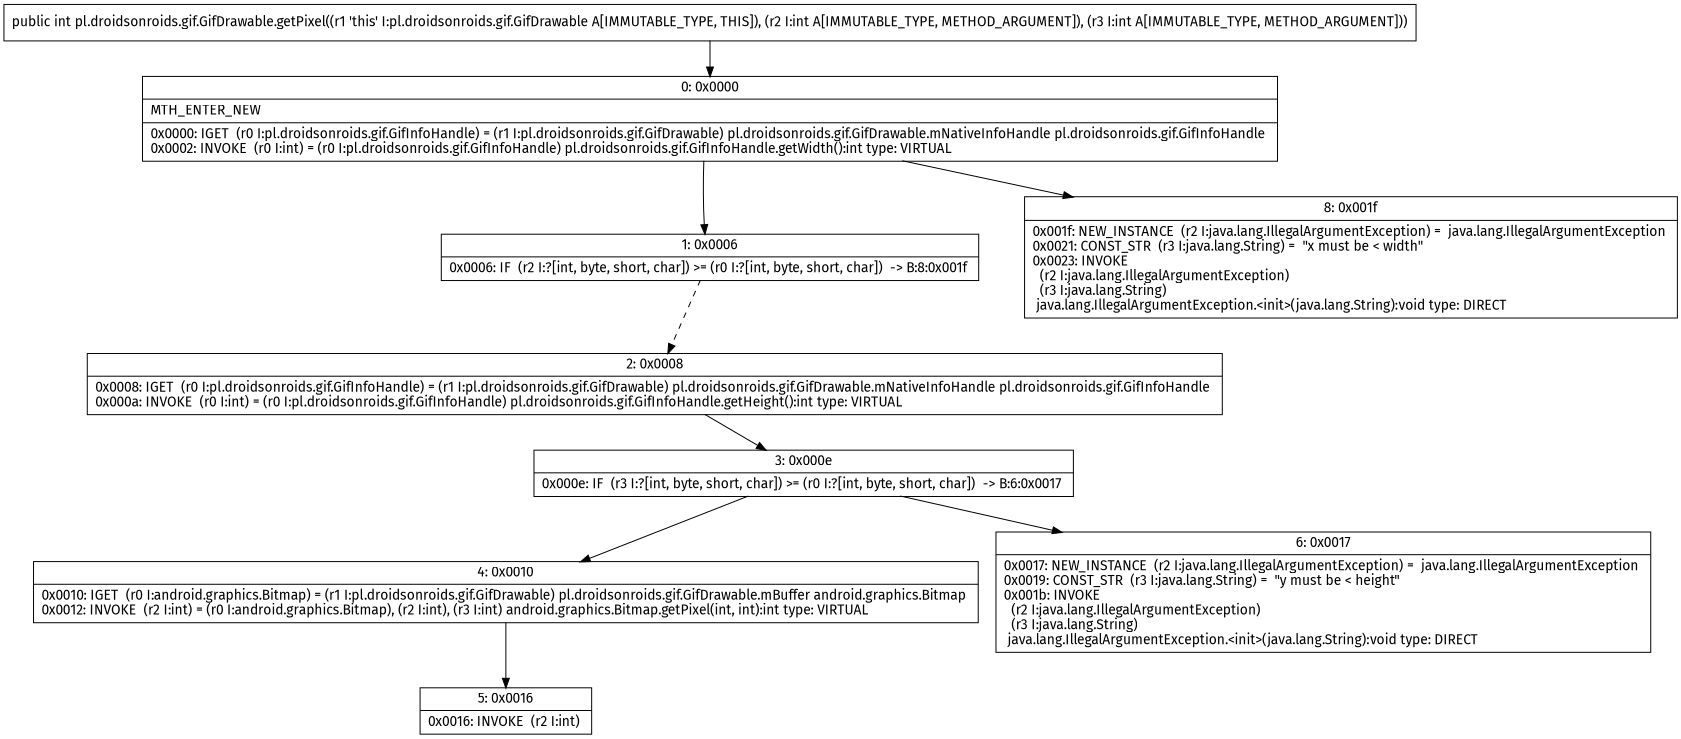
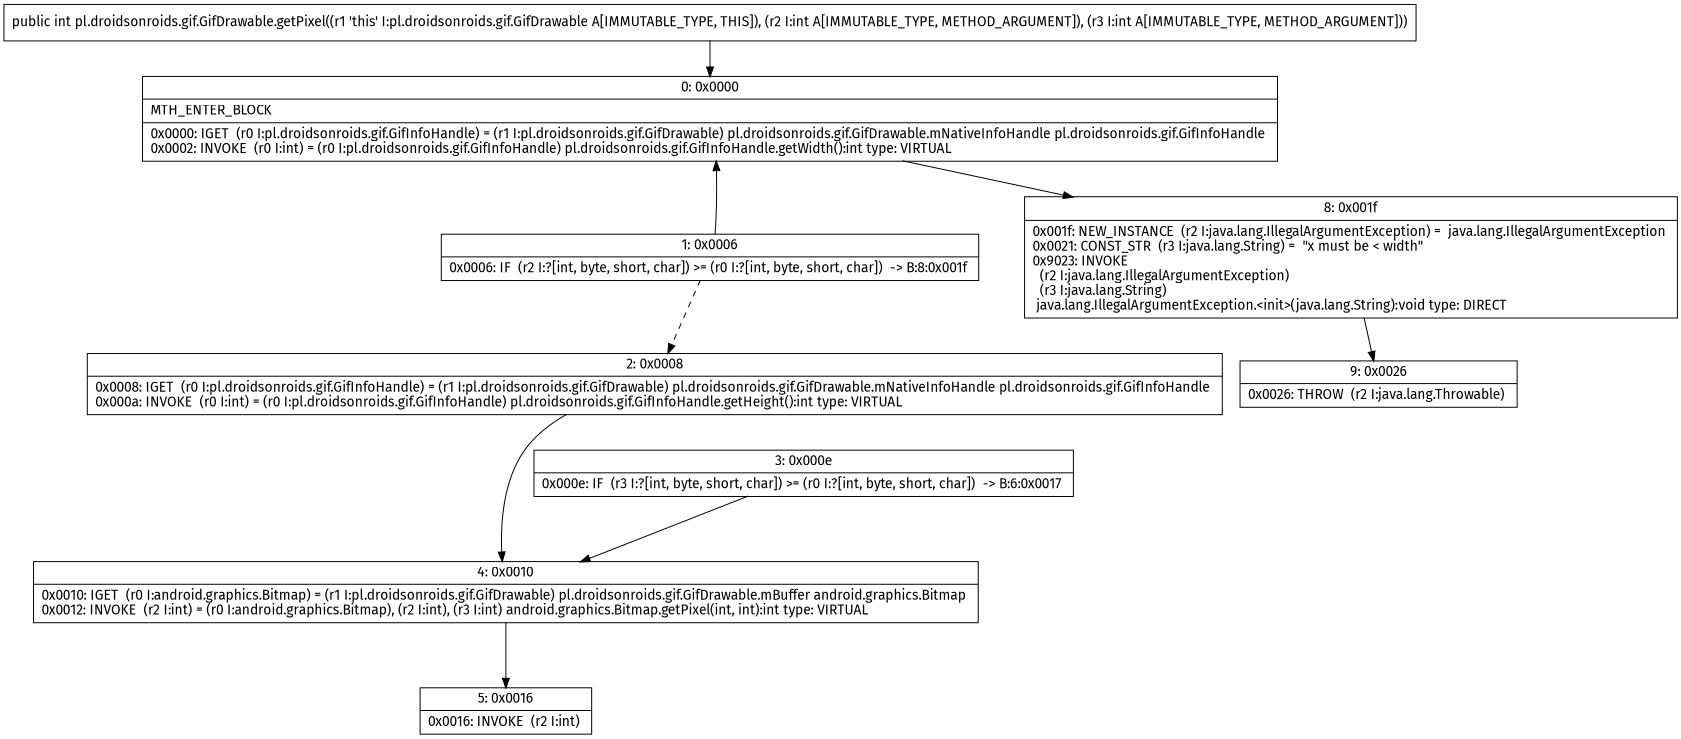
(206, 110) -> (212, 110)
(703, 193) -> (717, 203)
(1084, 261) -> (1084, 261)
none -> (1379, 384)
(731, 430) -> (513, 472)
(1323, 592) -> none
